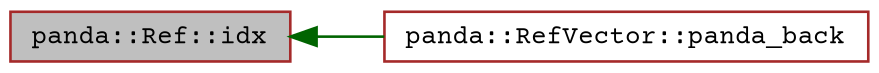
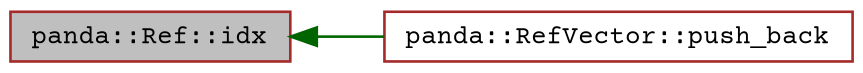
(626, 37) -> (619, 37)
